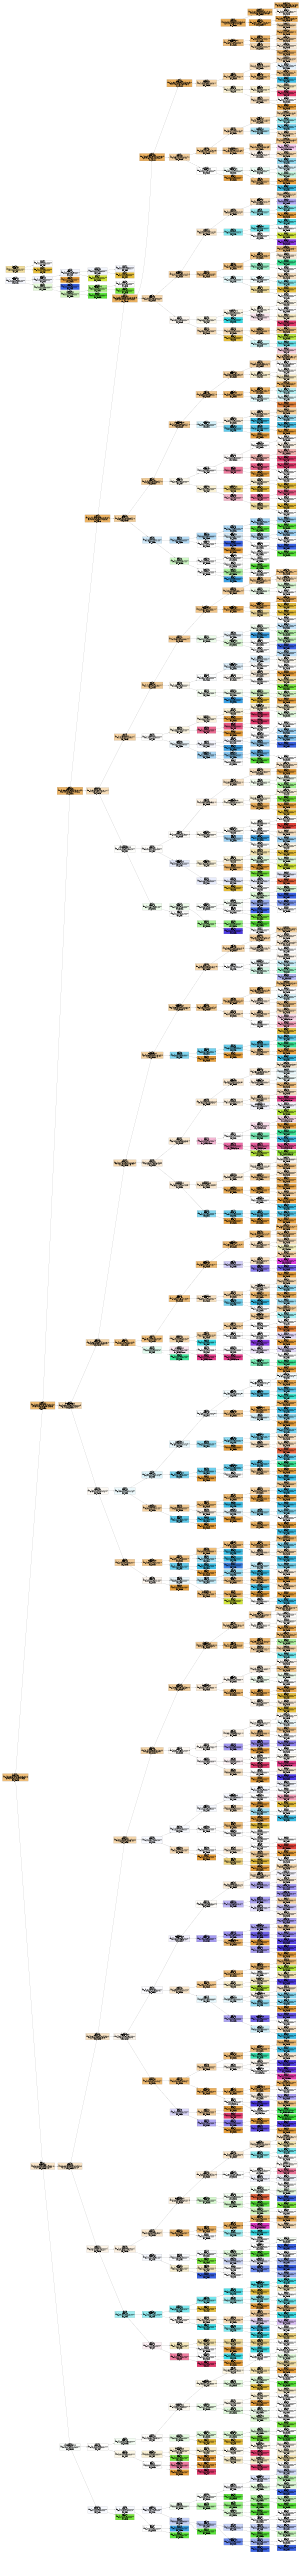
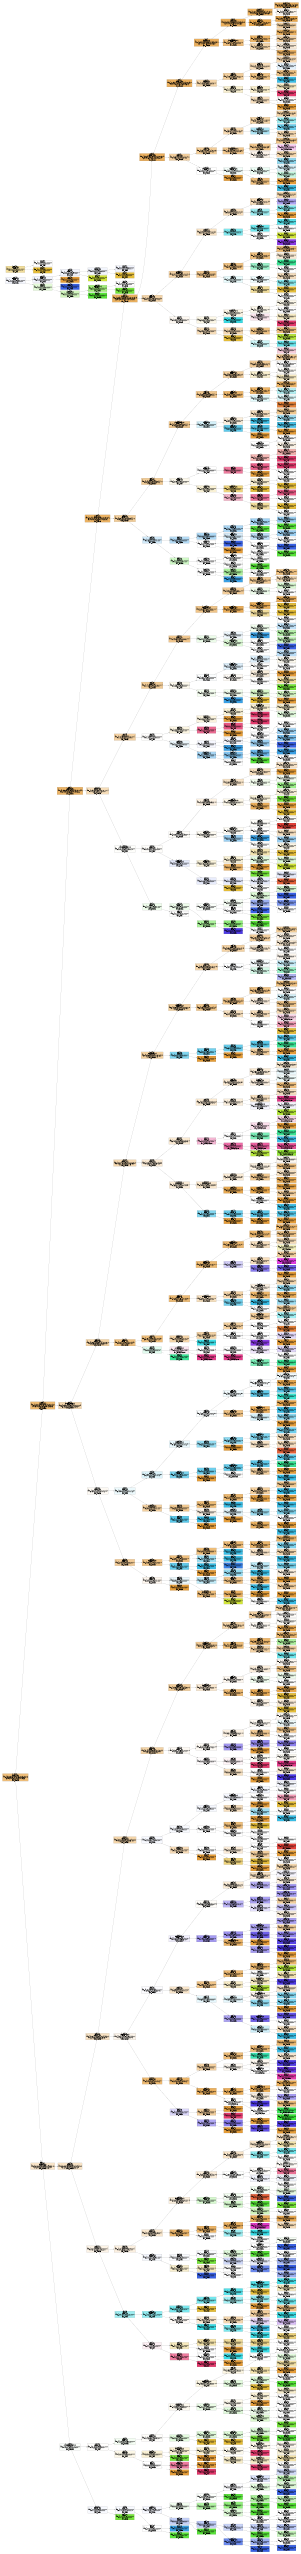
none -> (206, 43)
(233, 458) -> none
(233, 546) -> (233, 546)
none -> (287, 751)
(287, 1341) -> (287, 1341)
(206, 1416) -> (206, 1416)
(260, 1760) -> (260, 1760)
(260, 2548) -> (260, 2548)
